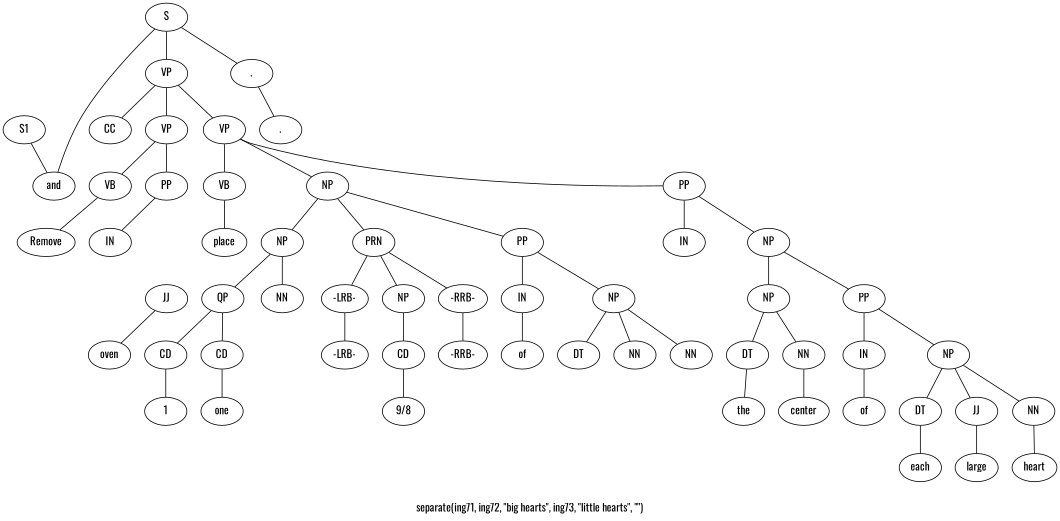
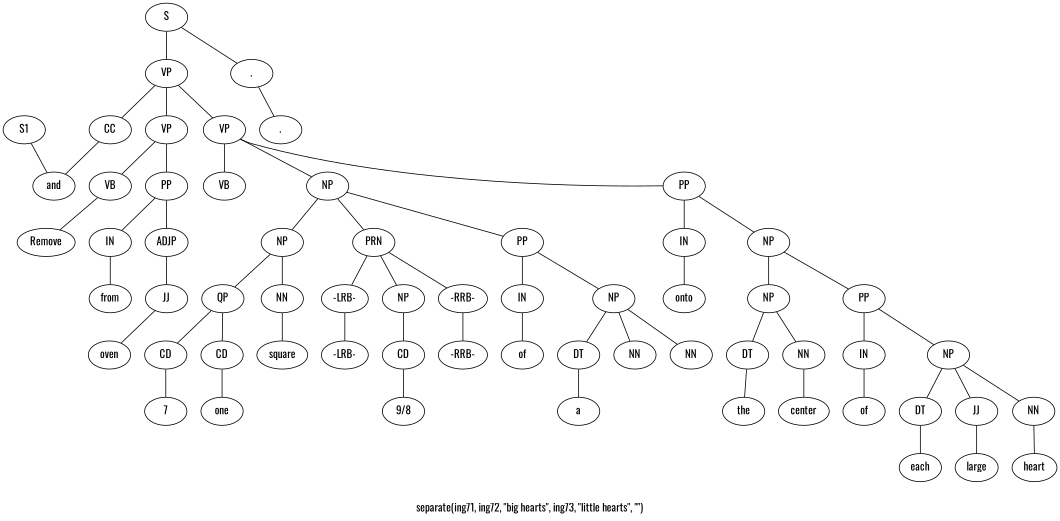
(97, 94) -> (82, 158)
none -> (167, 242)
(224, 242) -> none
none -> (110, 299)
none -> (684, 299)
none -> (282, 355)
(166, 411) -> (166, 411)
none -> (579, 411)
